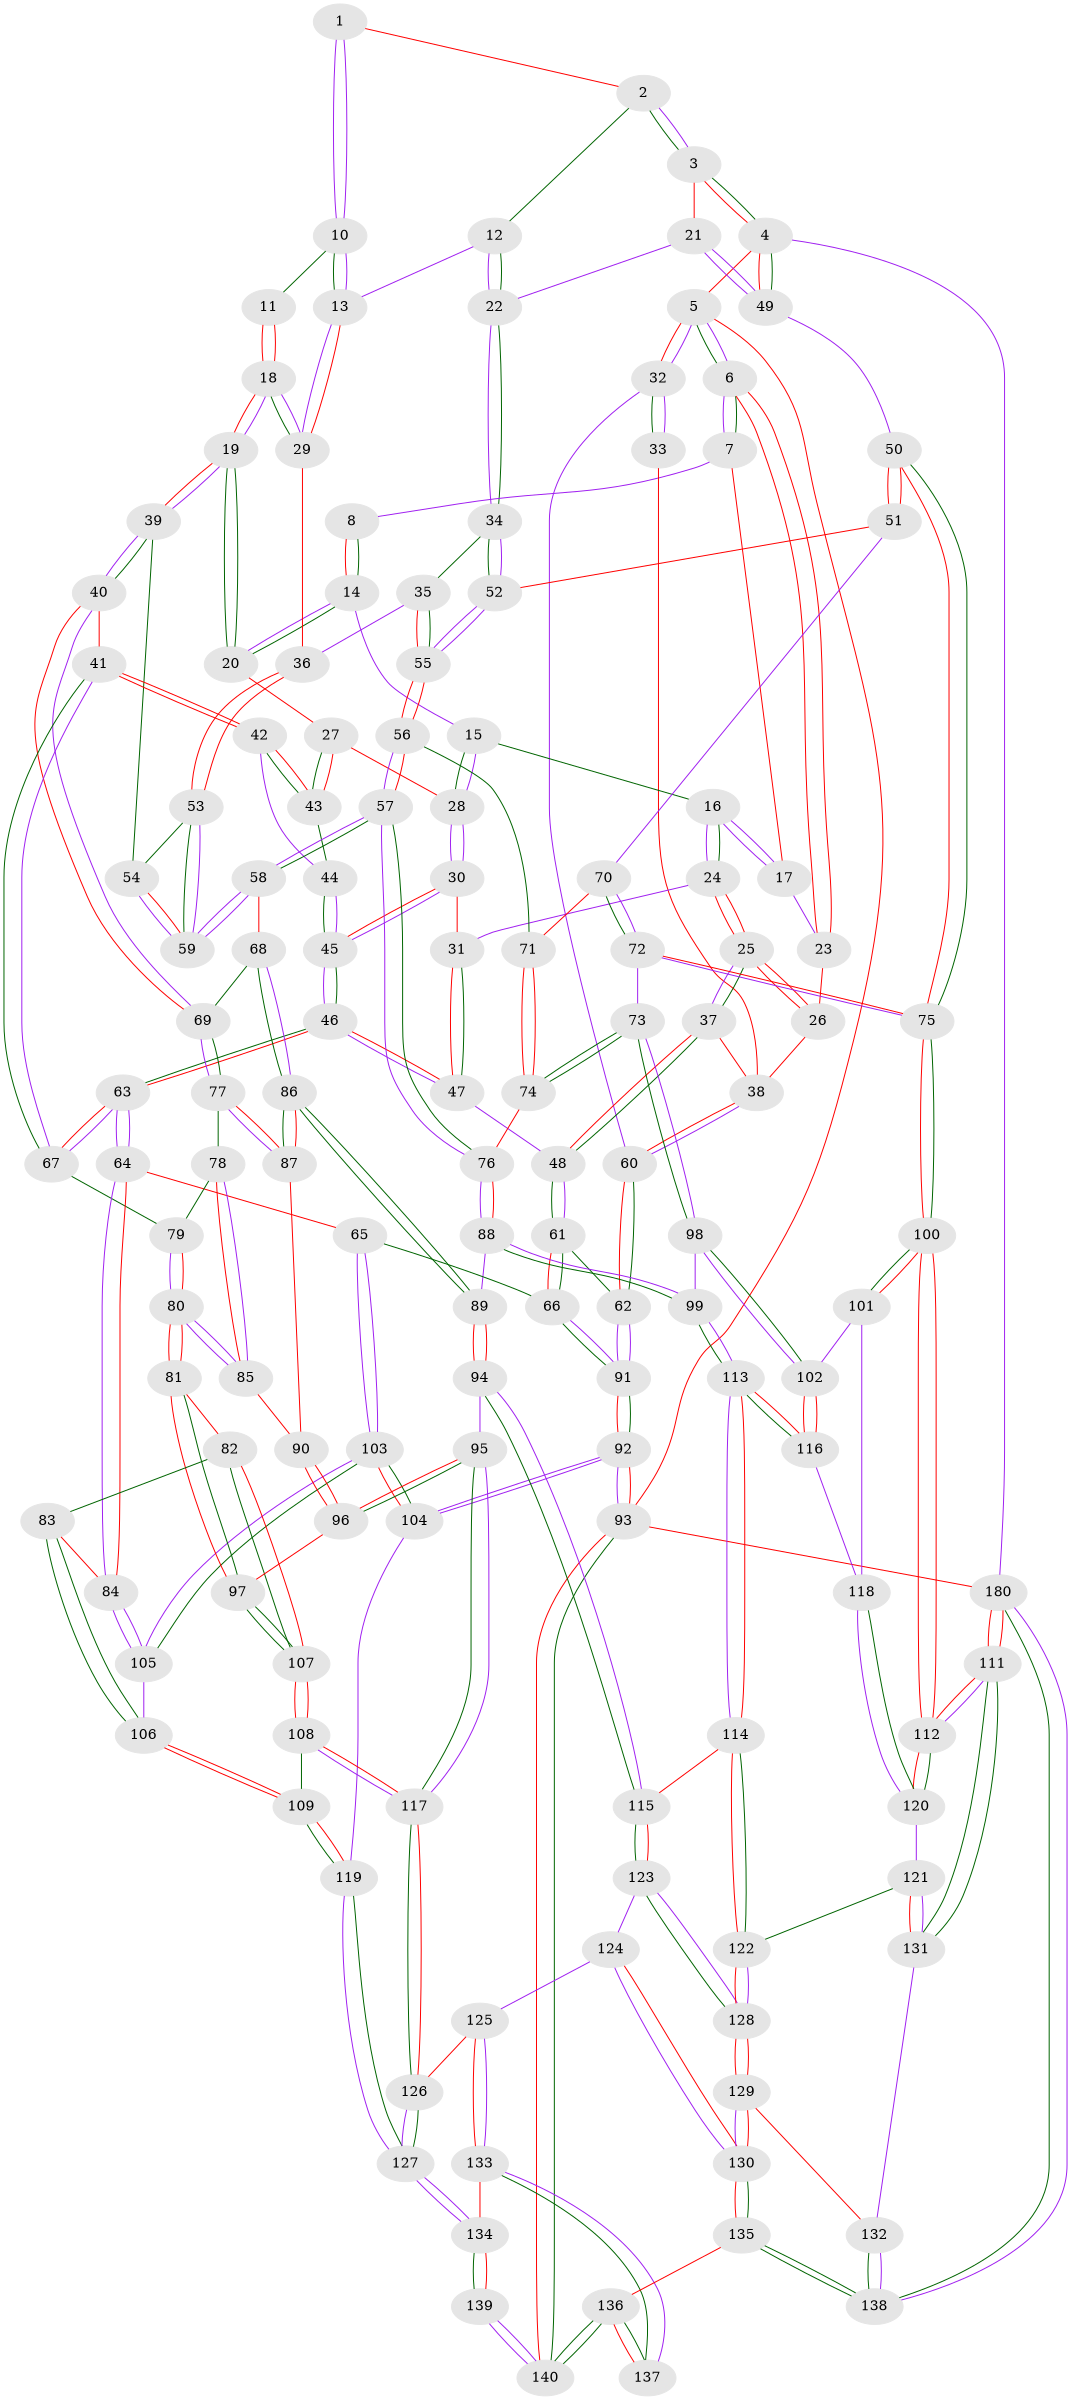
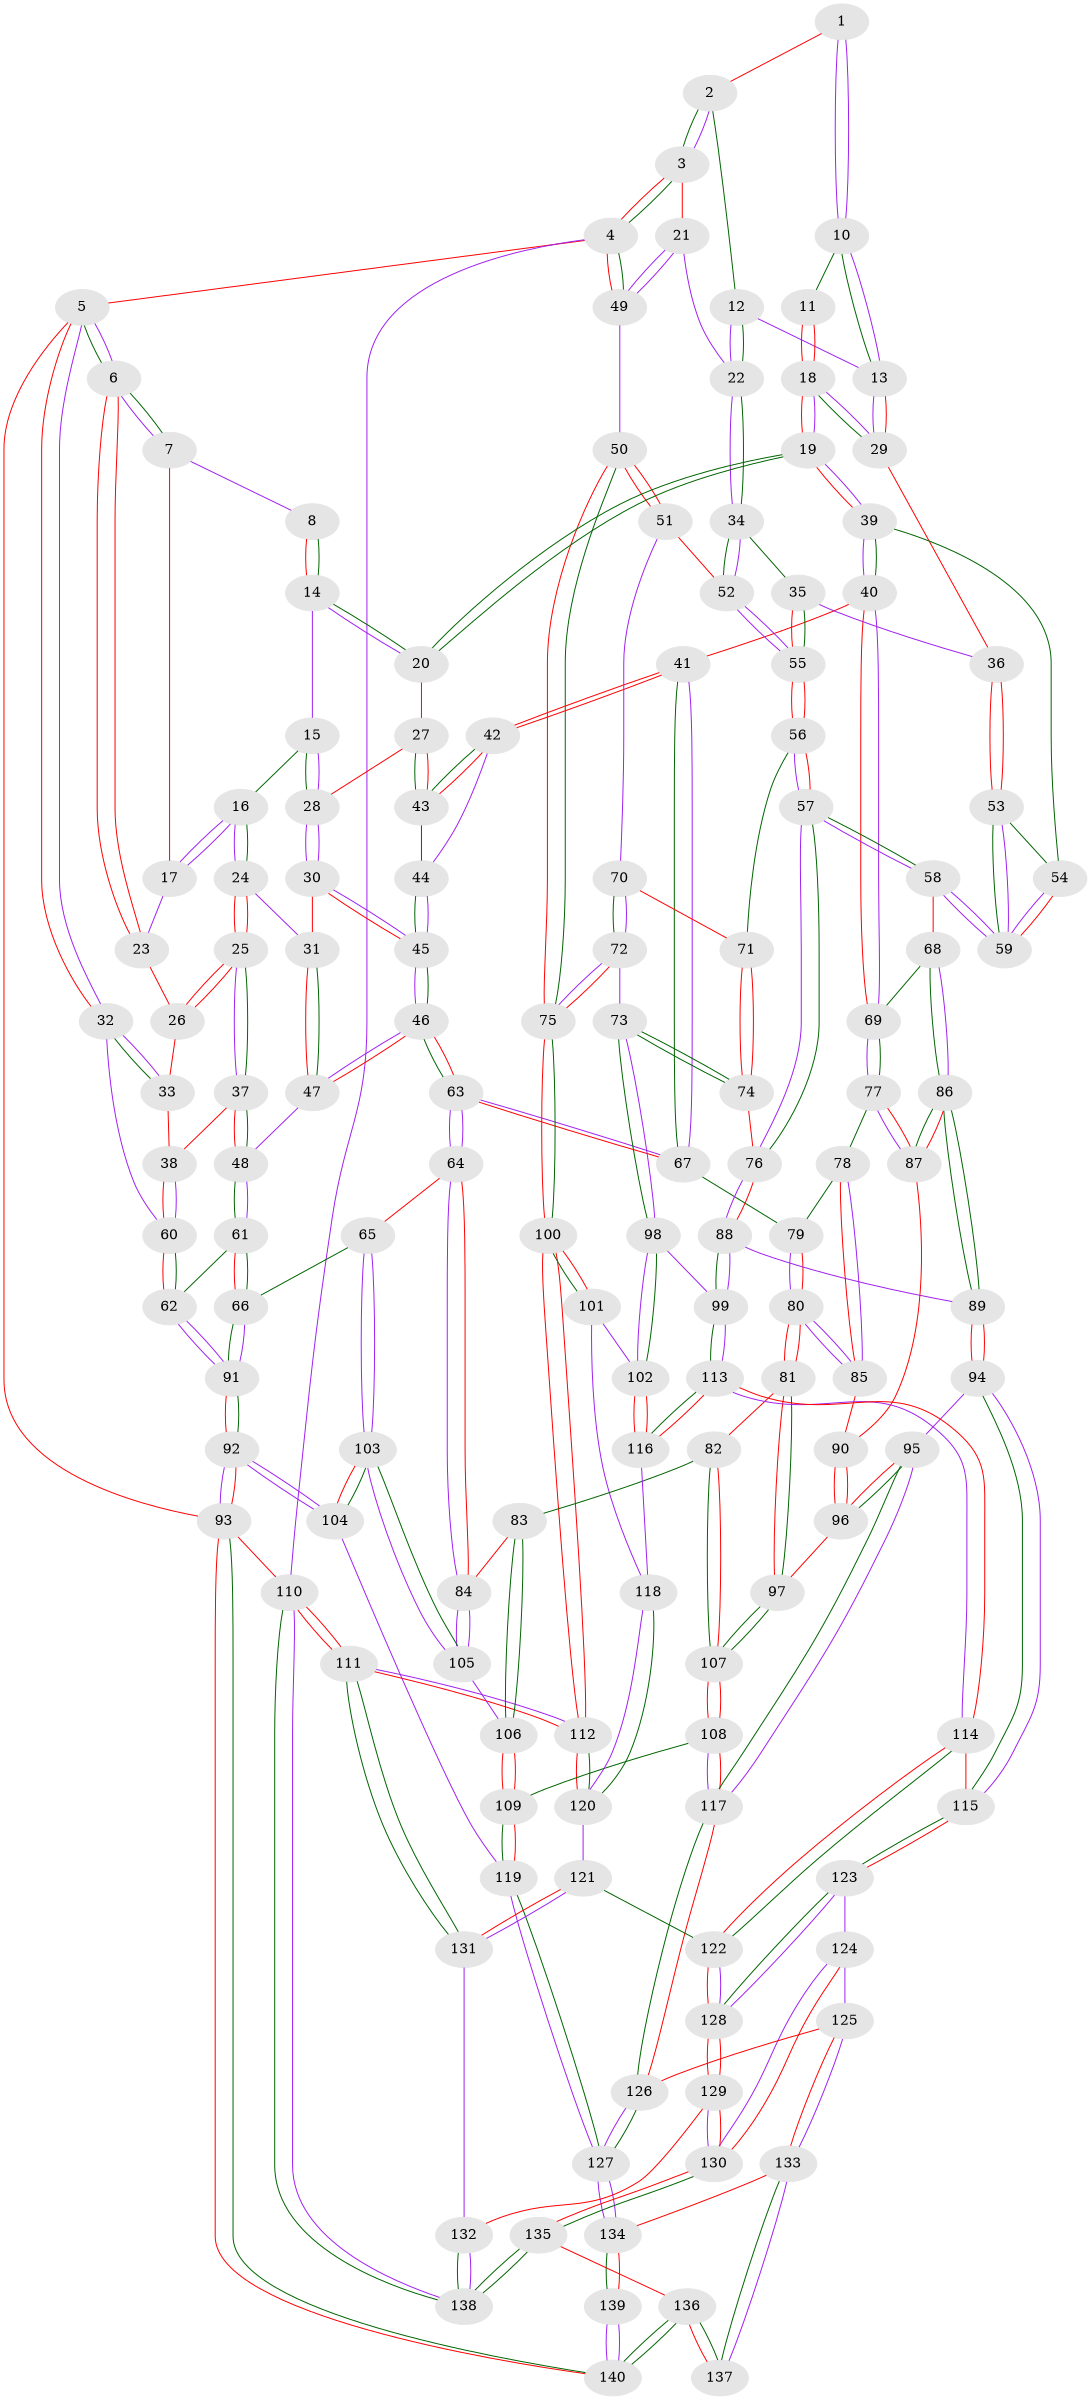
(787, 1057) -> (173, 1057)
(999, 1593) -> (290, 1593)
